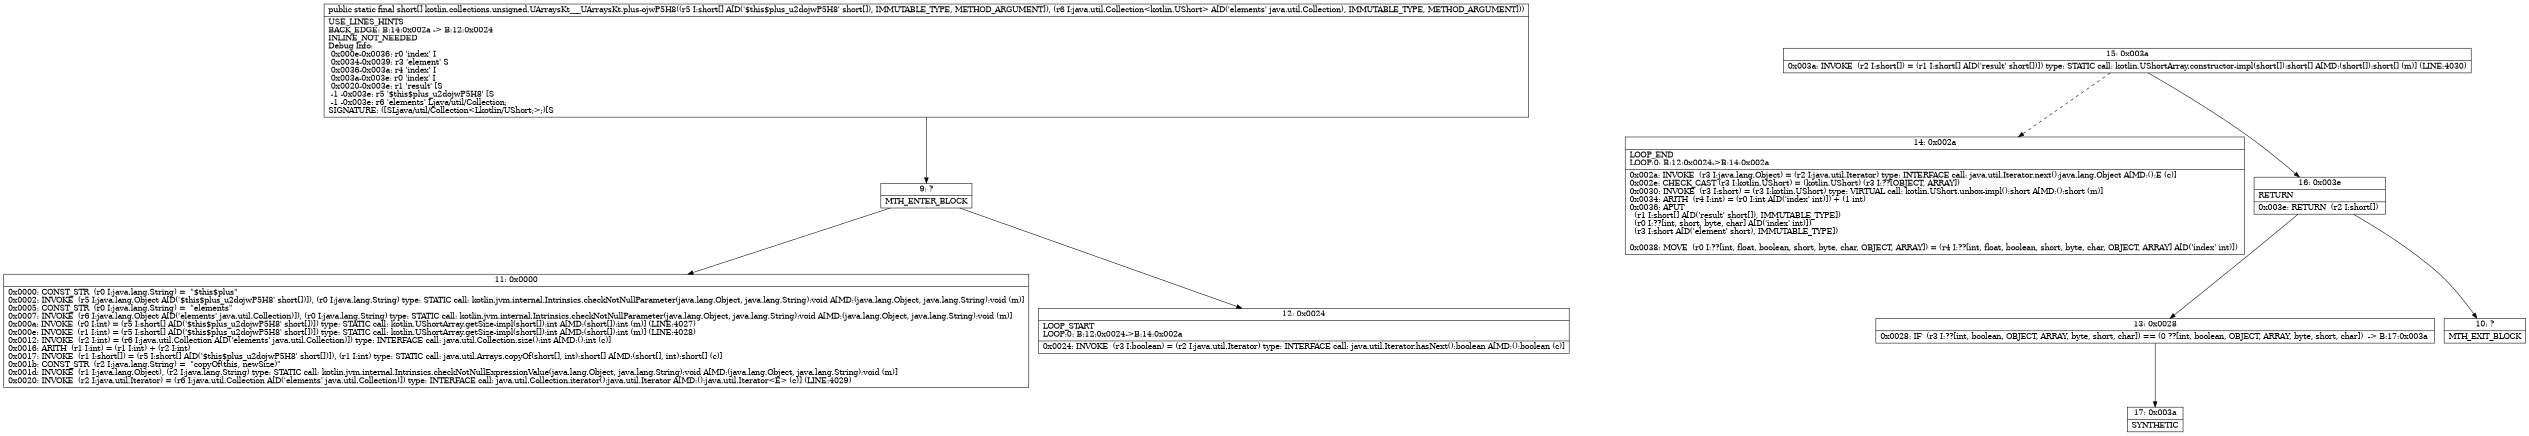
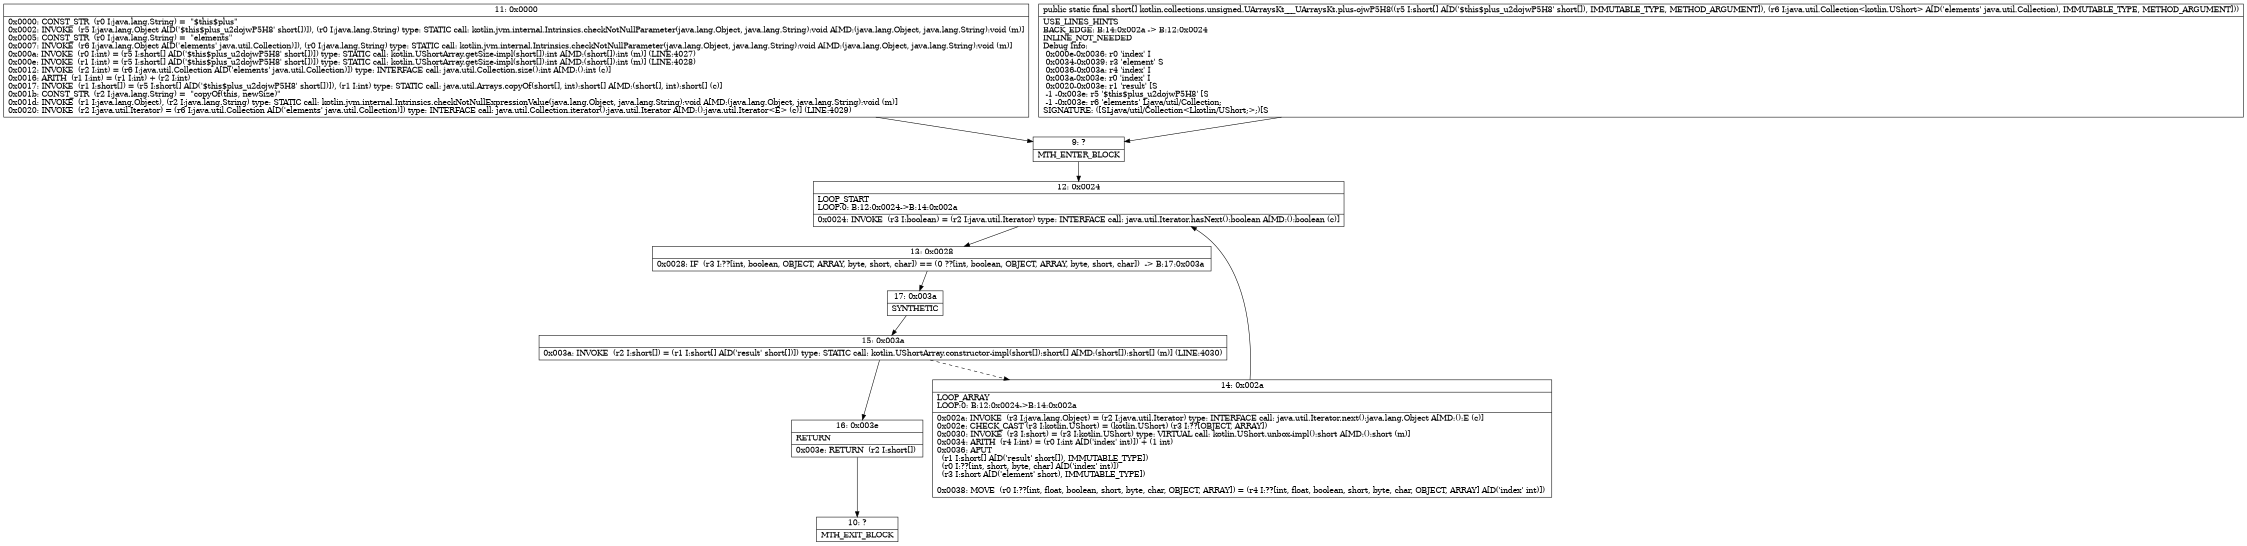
(1651, 155) -> (963, 398)
(792, 240) -> (952, 129)
(2236, 265) -> (994, 235)
none -> (1242, 297)
none -> (901, 323)
